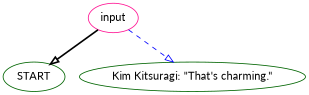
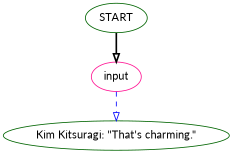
(78, 44) -> (116, 43)
